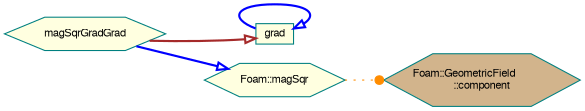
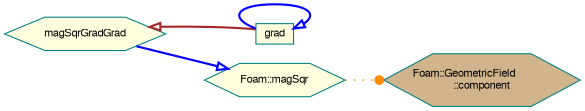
(197, 41) -> (208, 27)
